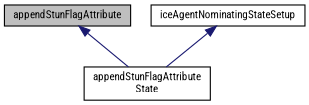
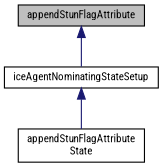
(108, 50) -> (81, 52)
